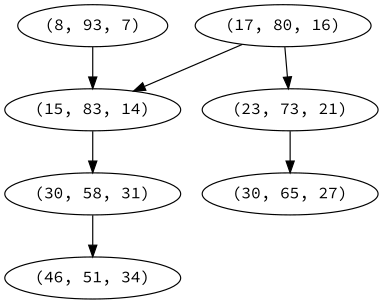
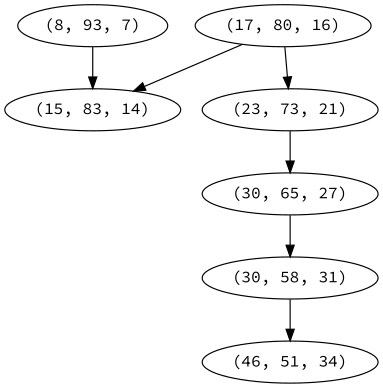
(93, 146) -> (290, 230)
